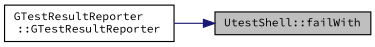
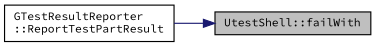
(89, 23) -> (89, 23)
